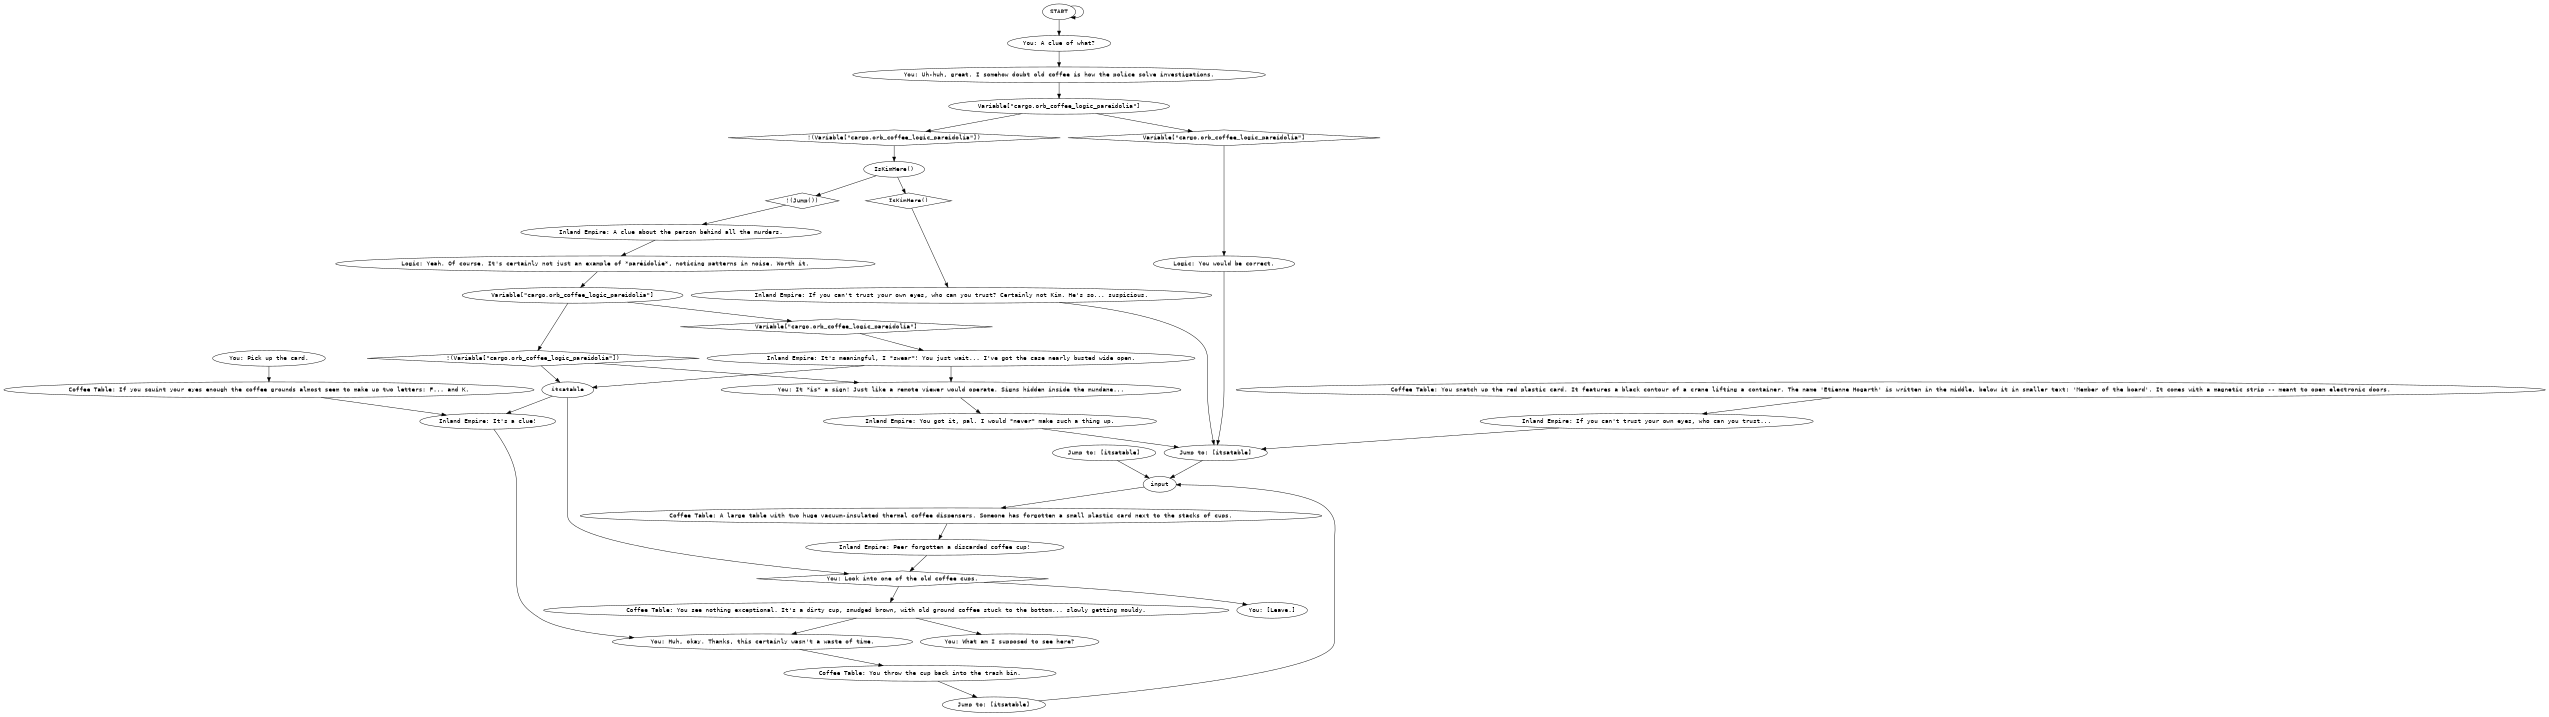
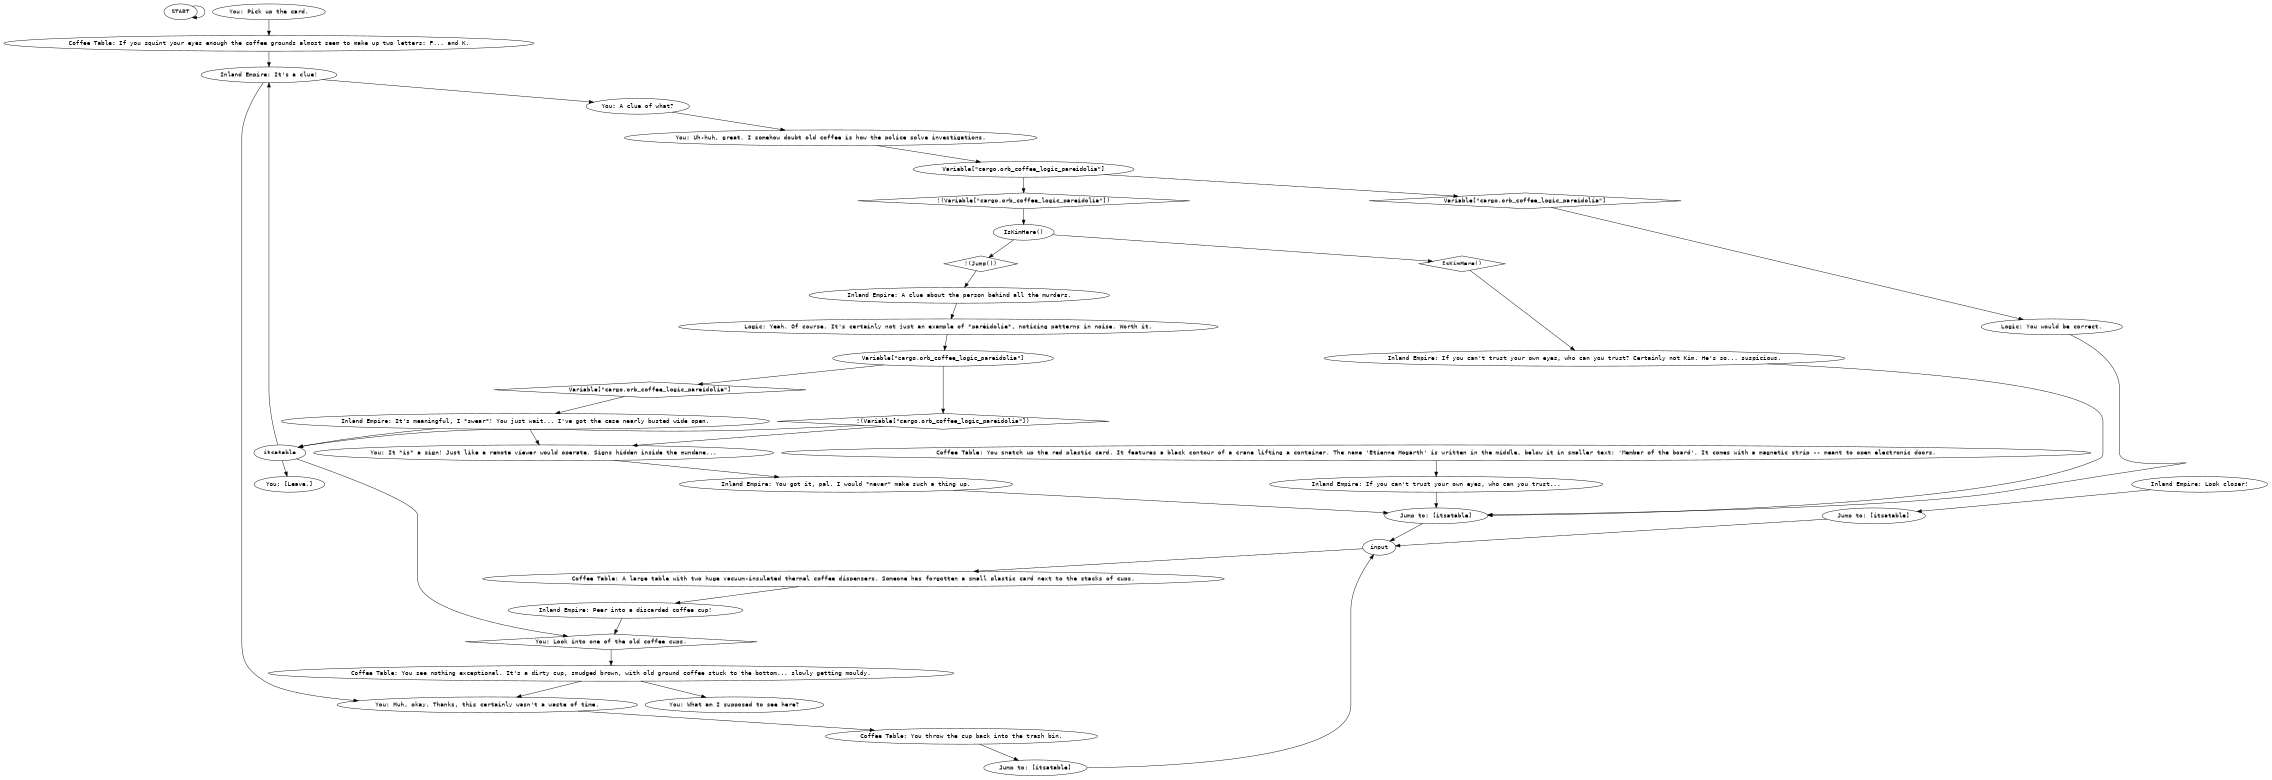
(1059, 25) -> (456, 91)
none -> (2200, 484)
(935, 547) -> (625, 610)
(1114, 590) -> (284, 466)
